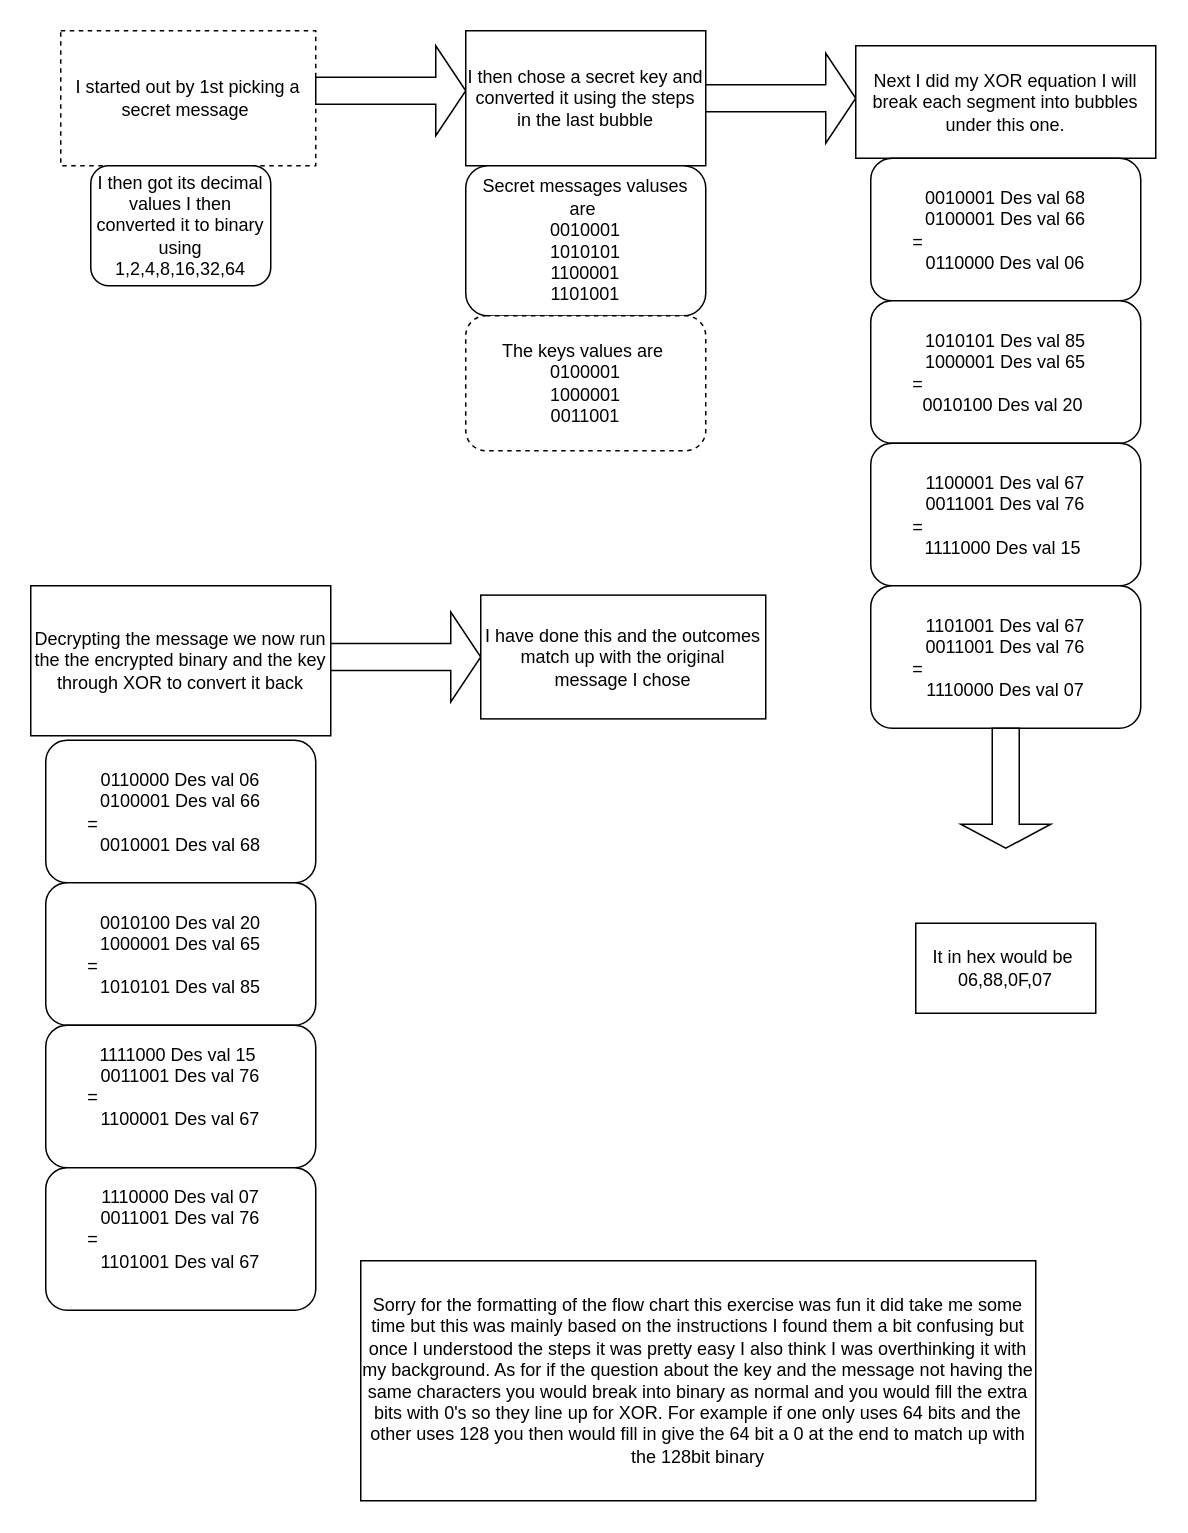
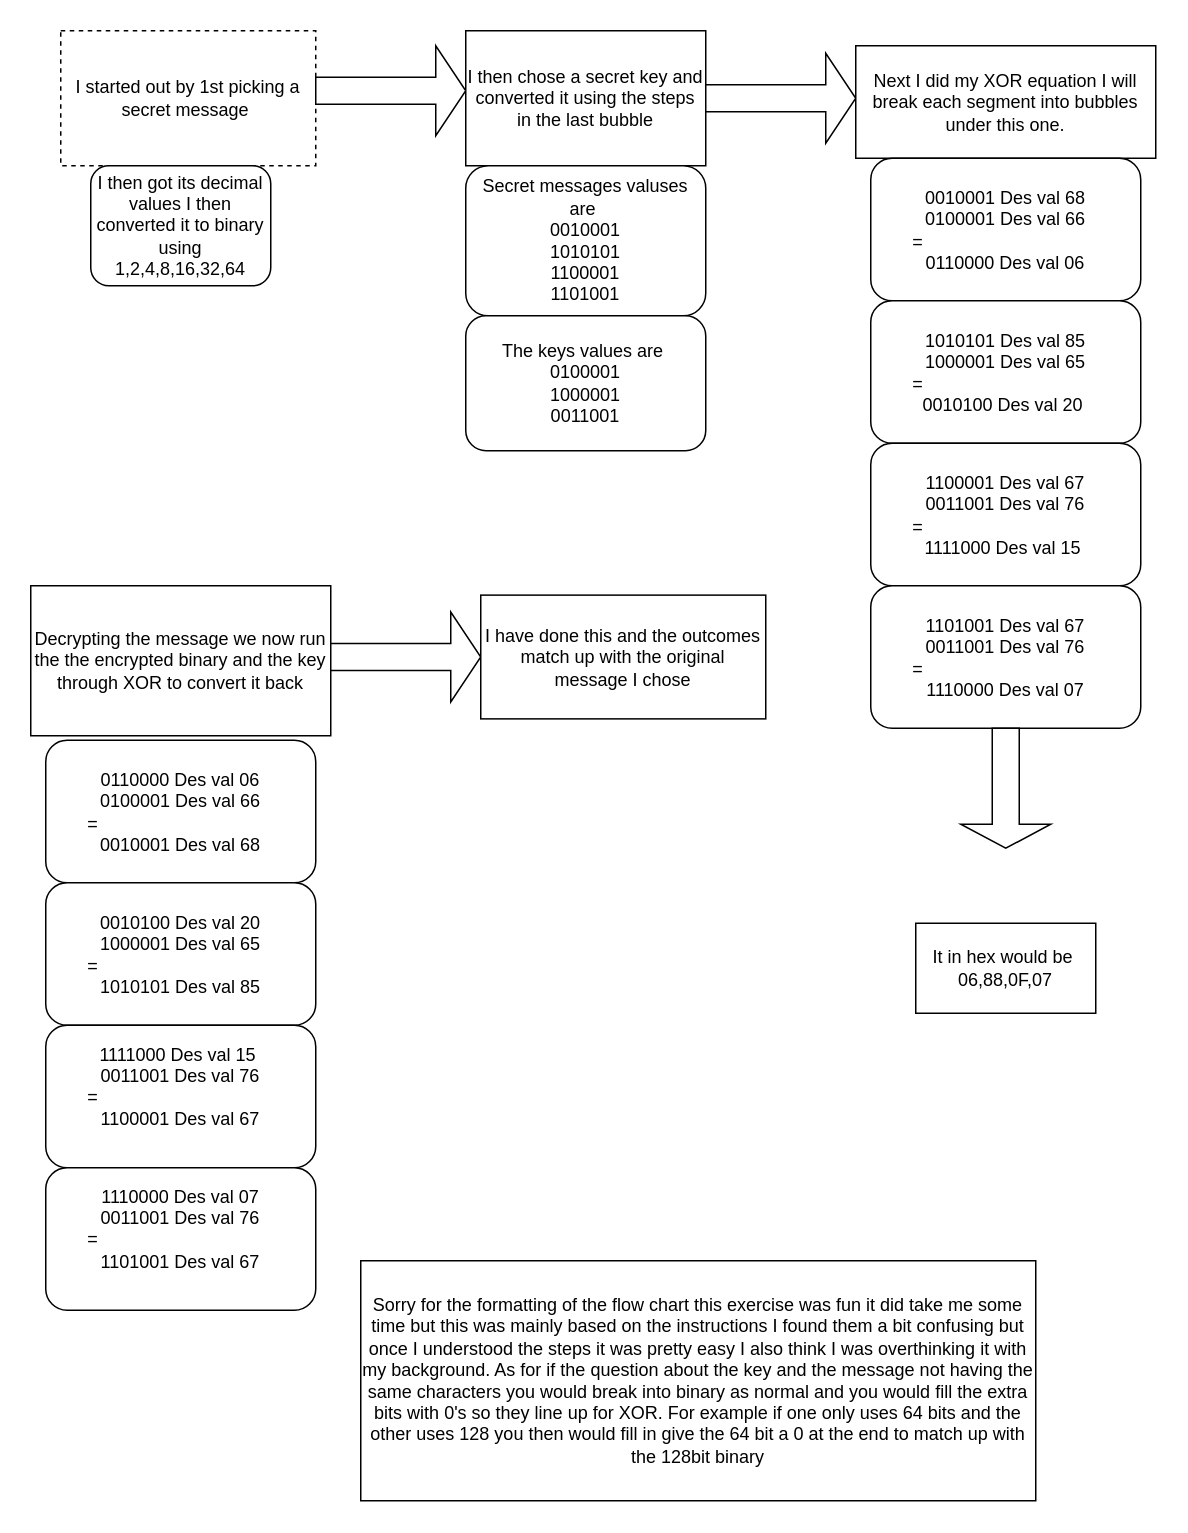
(586, 383) -> (586, 383)
